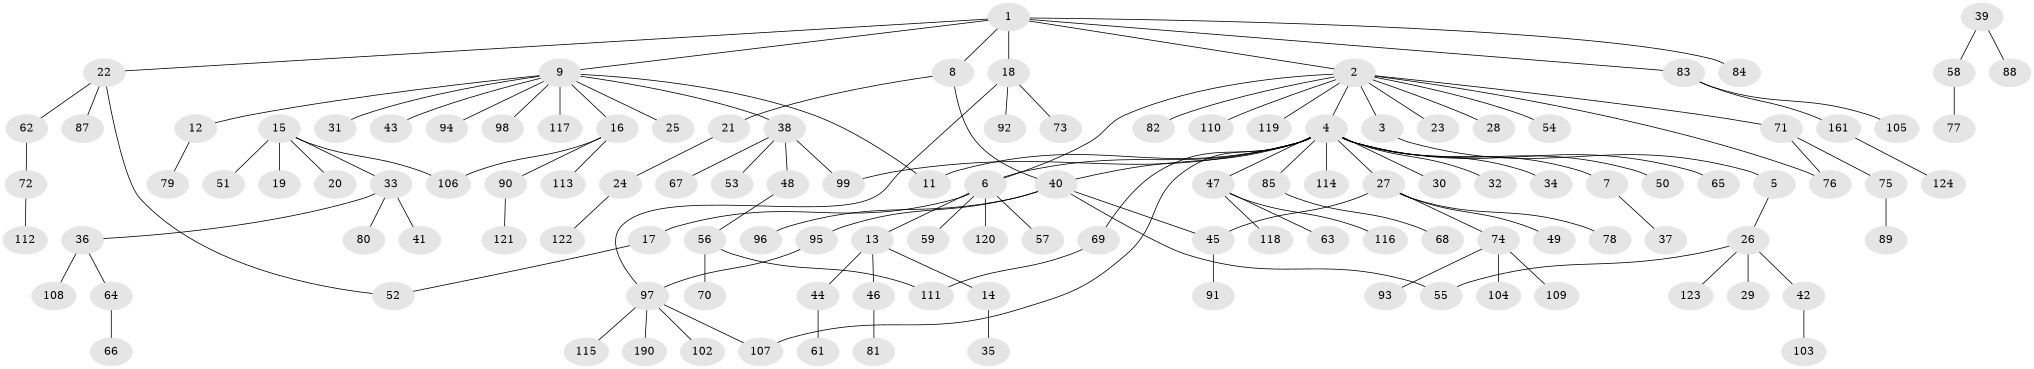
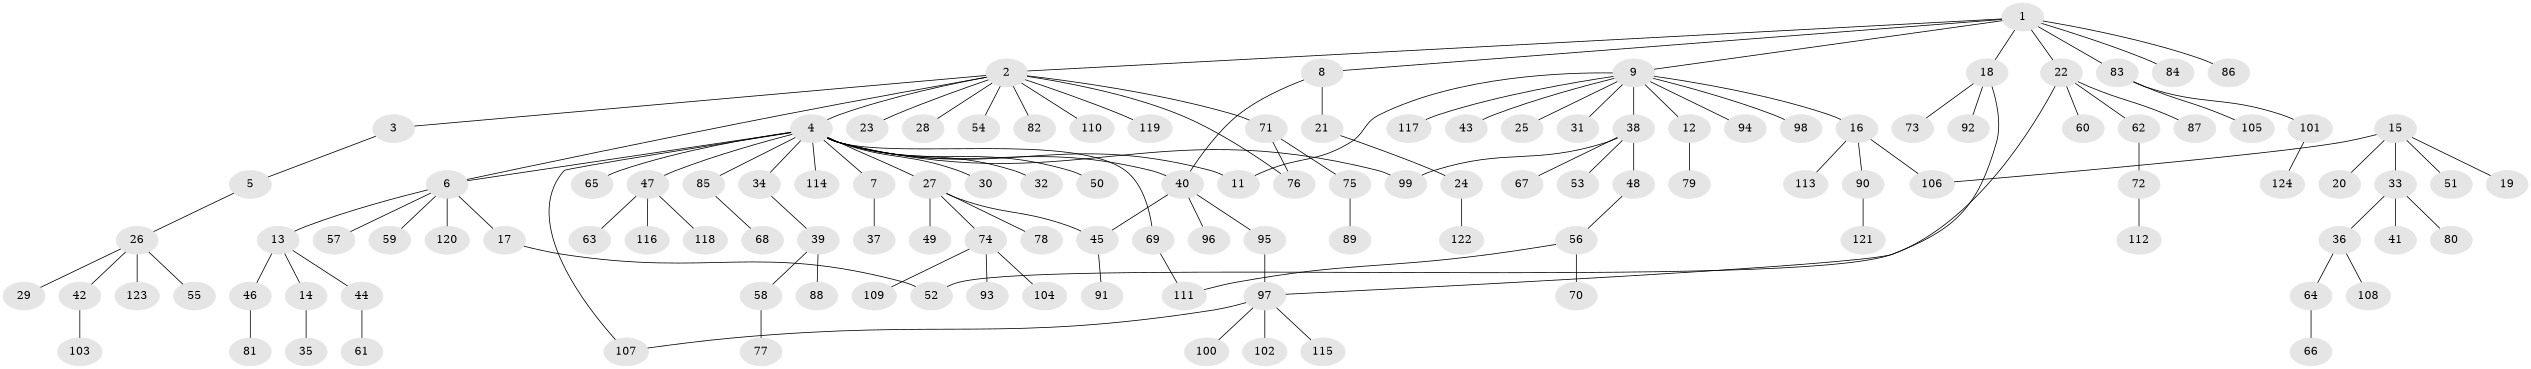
none -> (2229, 73)
(1839, 129) -> (2310, 129)
none -> (2083, 129)
none -> (789, 212)
(1241, 266) -> none
(644, 352) -> (1207, 352)
